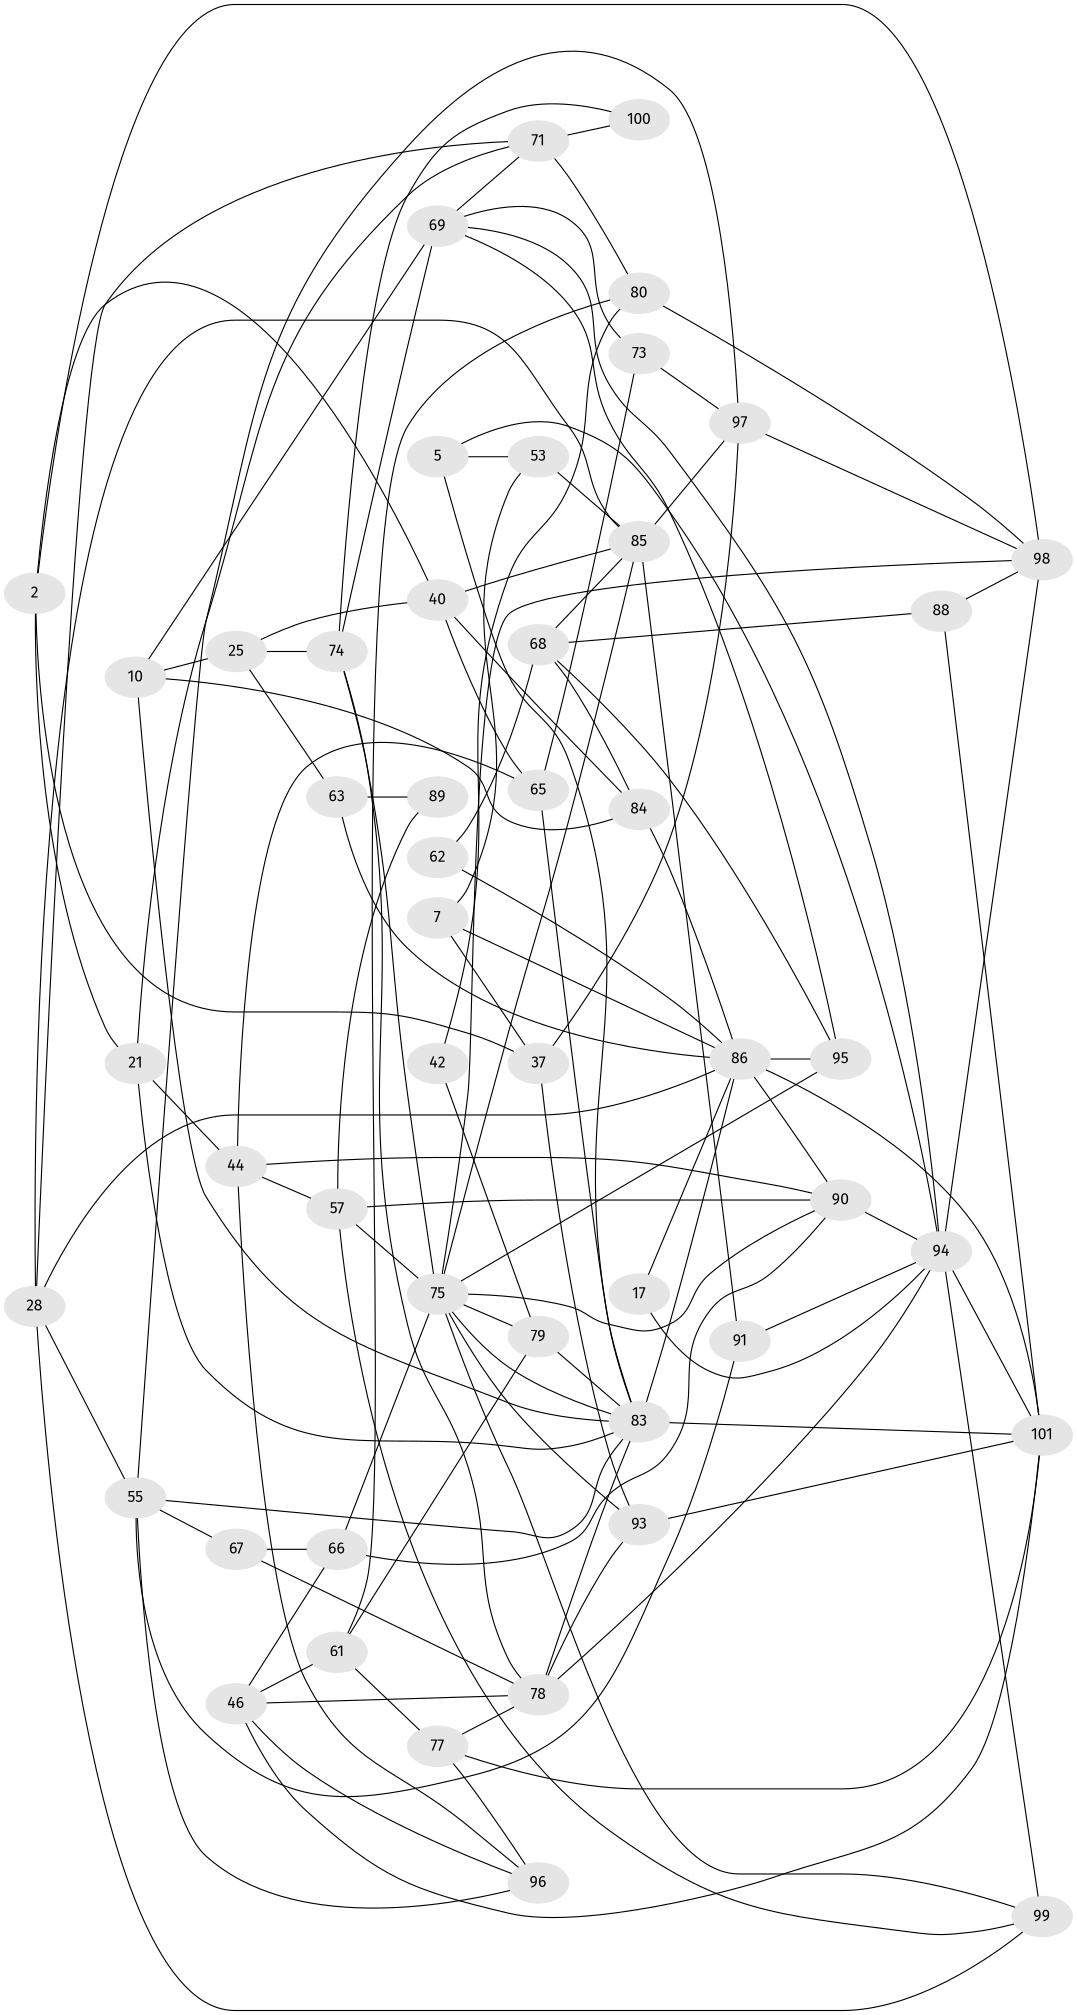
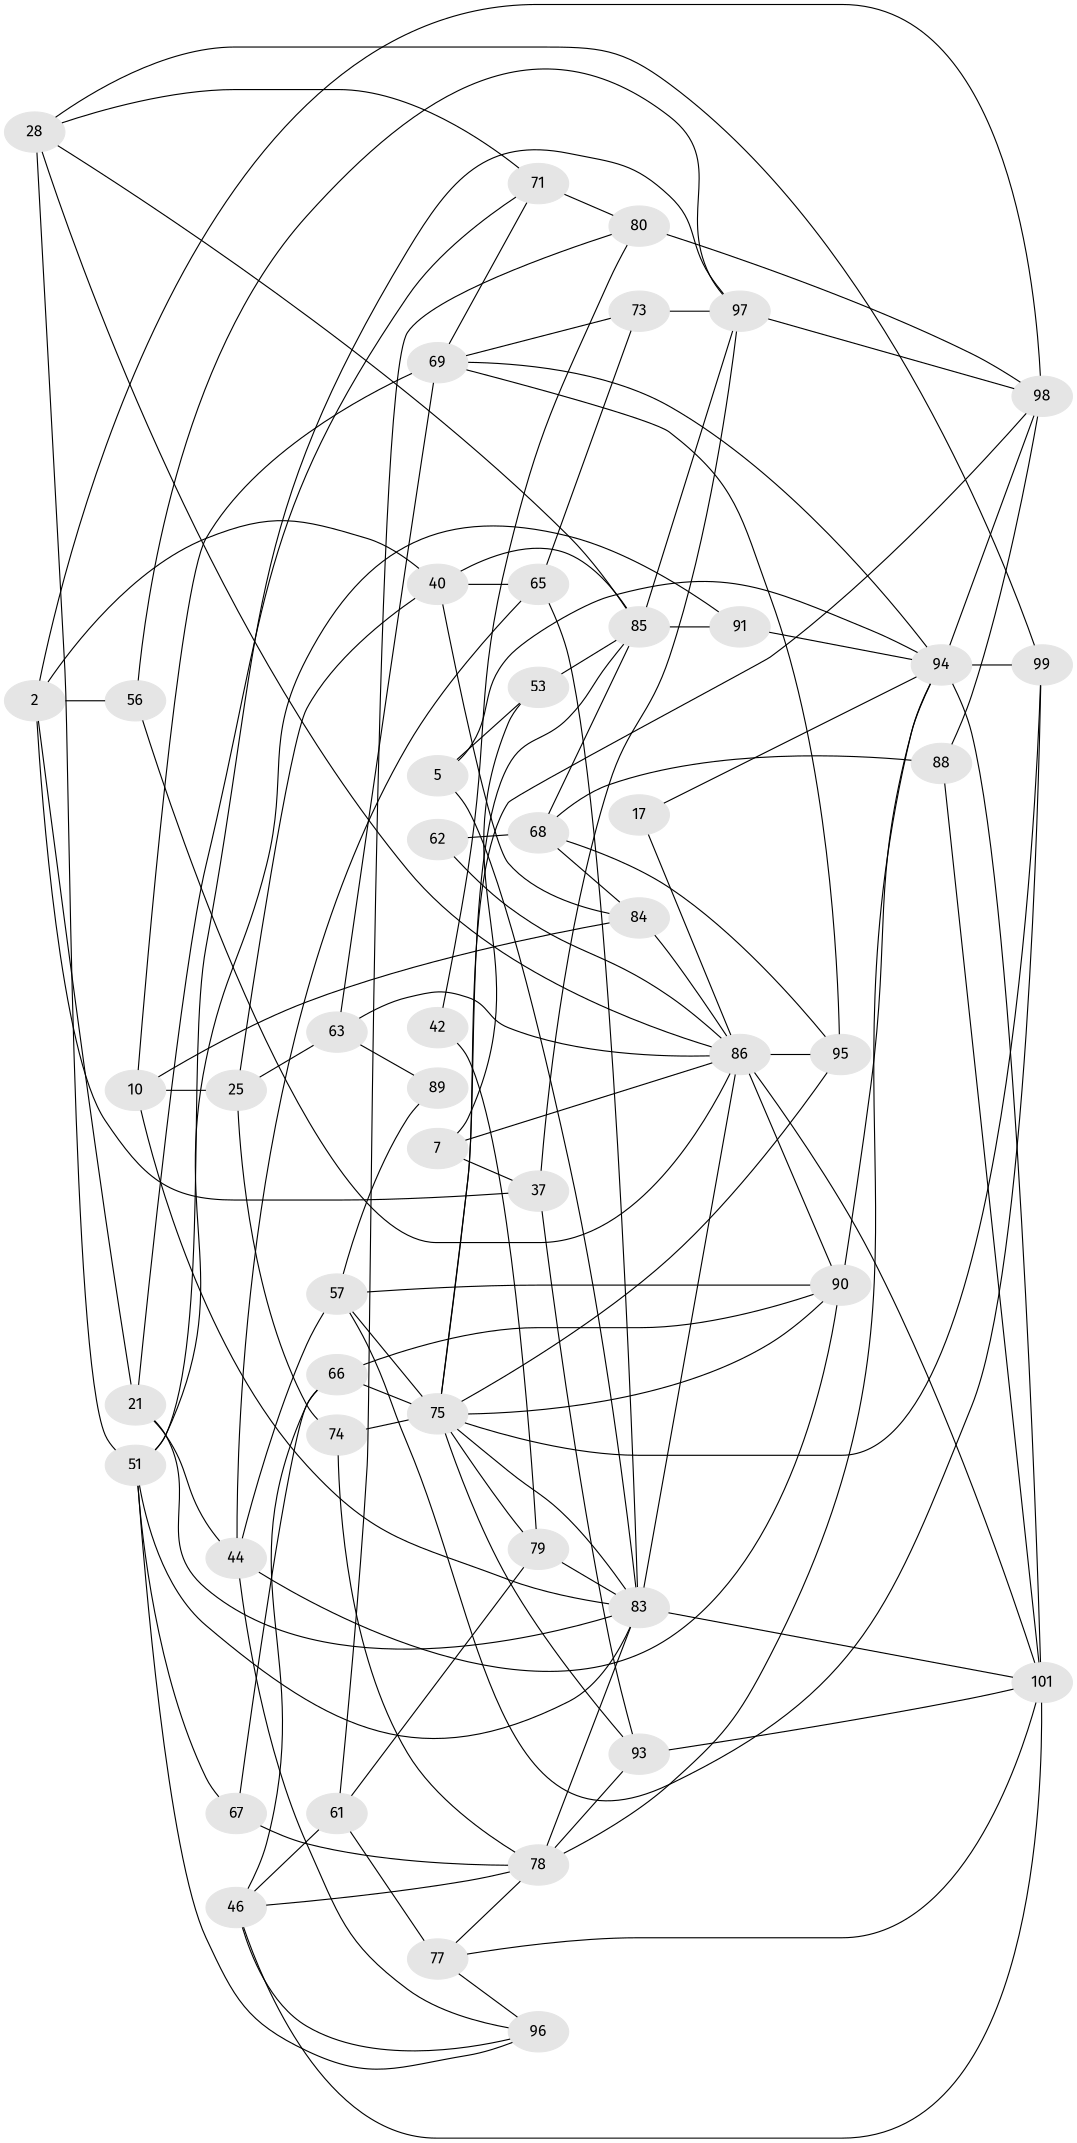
(639, 120) -> none
(386, 439) -> (389, 682)
none -> (135, 701)
(135, 1498) -> (135, 1465)
